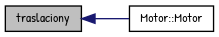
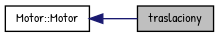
(112, 19) -> (120, 19)
